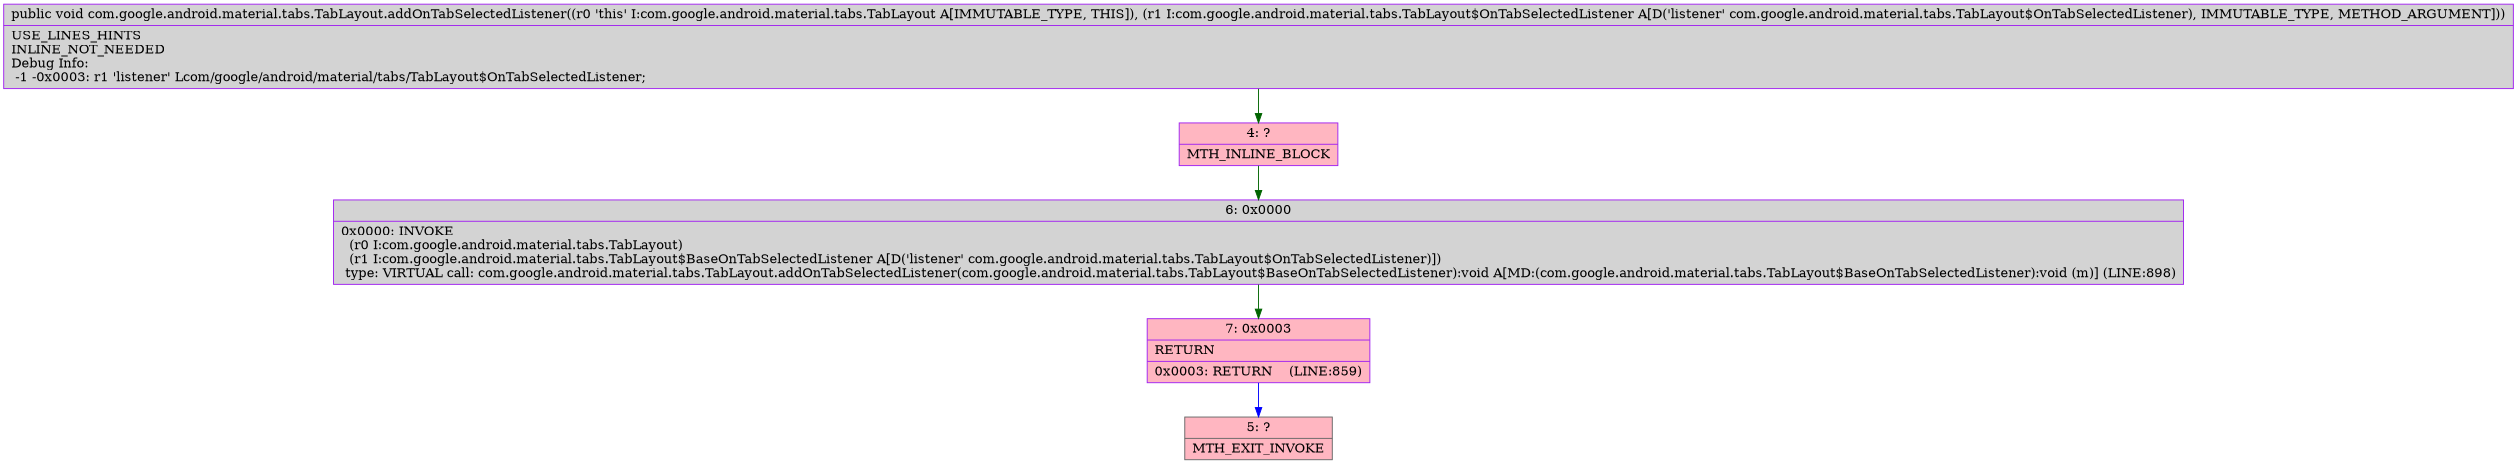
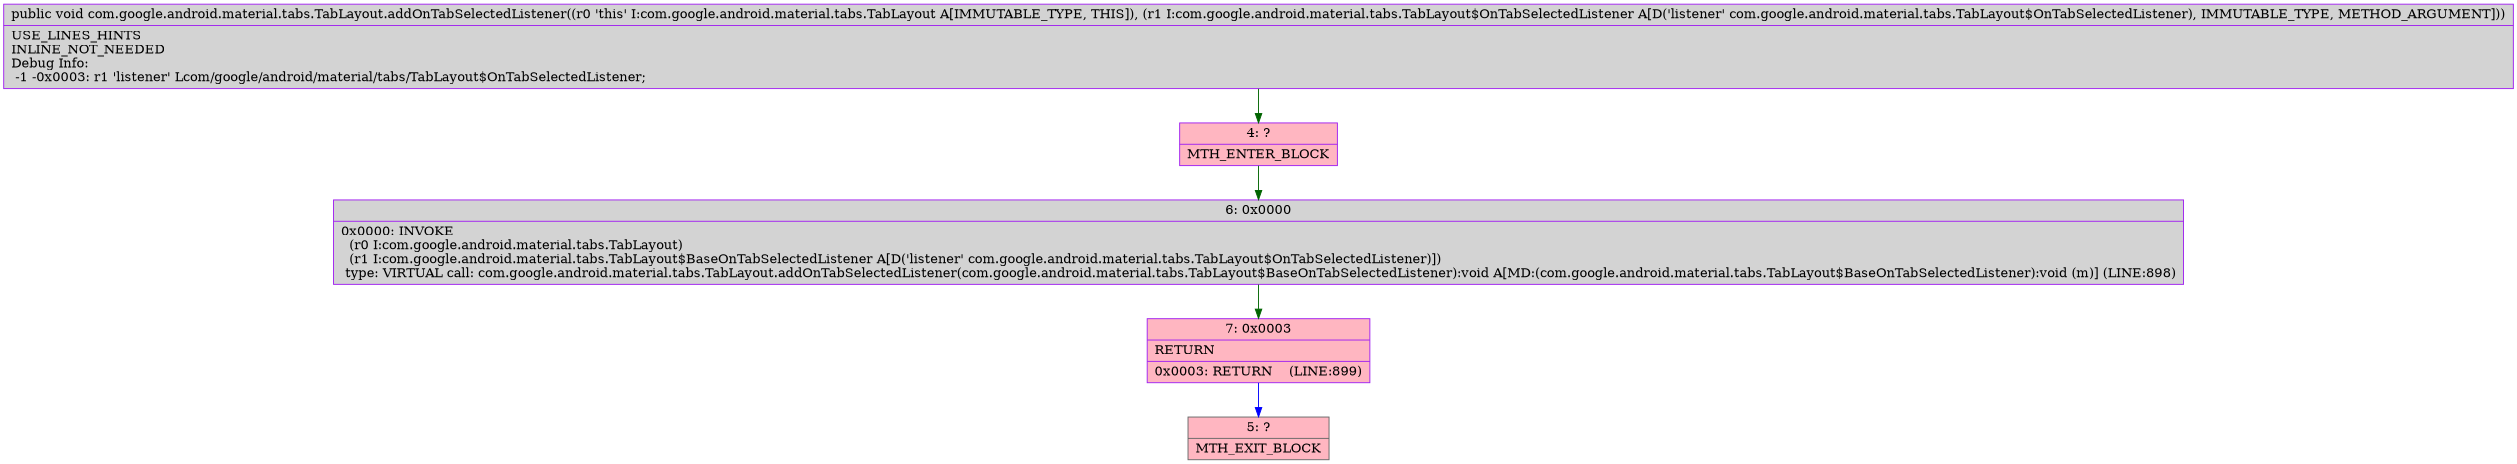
(1259, 154) -> (1259, 154)
(1259, 372) -> (1259, 372)
(1259, 449) -> (1259, 449)
